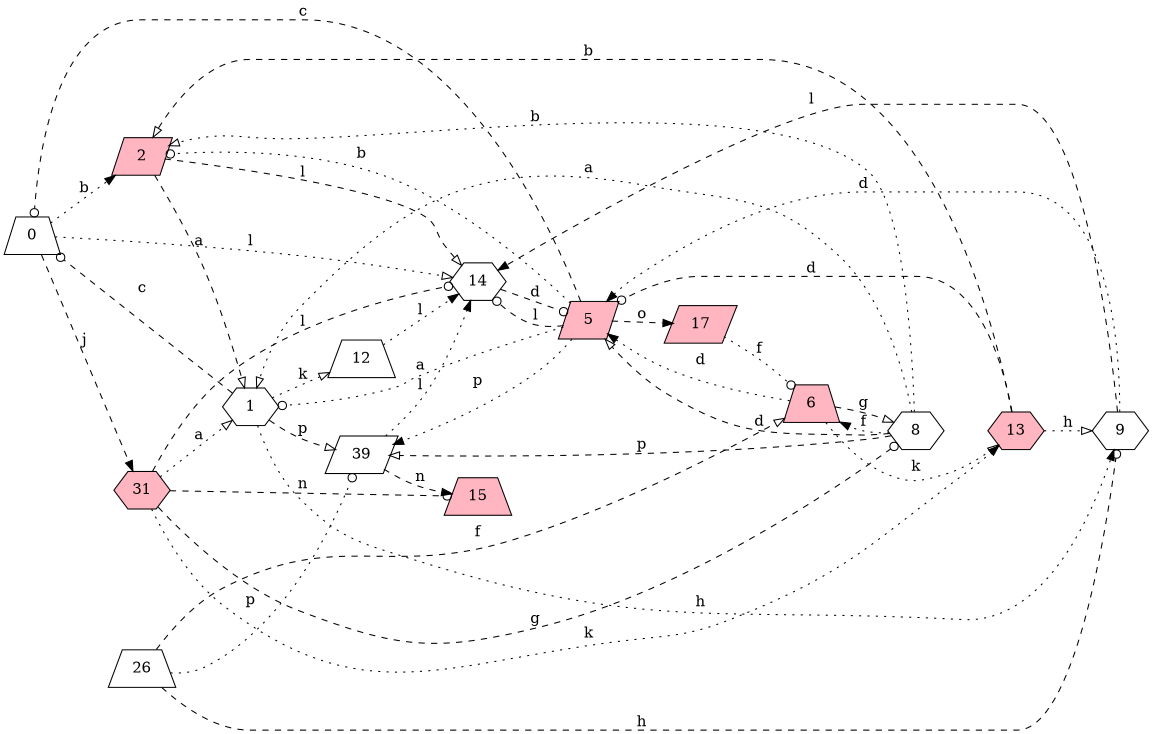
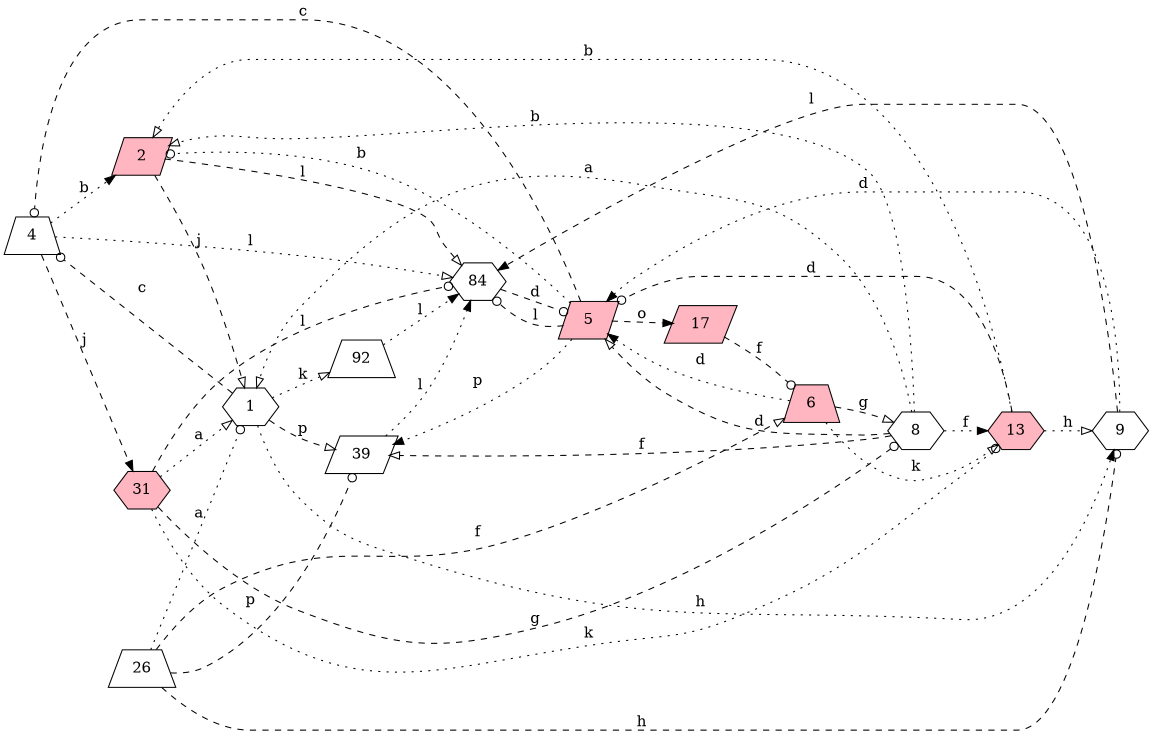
(678, 59) -> (678, 59)
(32, 236) -> (32, 236)
(199, 241) -> (199, 241)
(478, 282) -> (478, 282)
(757, 358) -> (757, 358)
(362, 359) -> (362, 359)
(426, 373) -> (190, 553)
(869, 432) -> (961, 431)
(642, 445) -> (642, 445)
(478, 496) -> none
(287, 596) -> (287, 596)
(564, 649) -> (564, 649)
